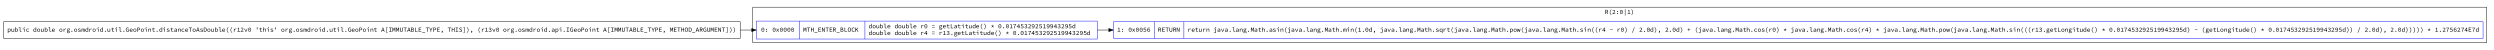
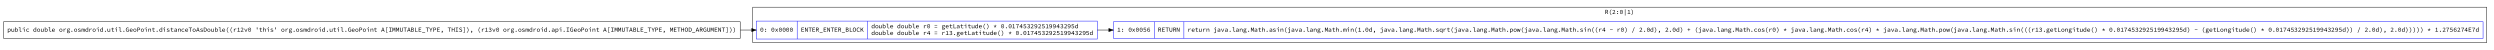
(831, 30) -> (832, 30)
